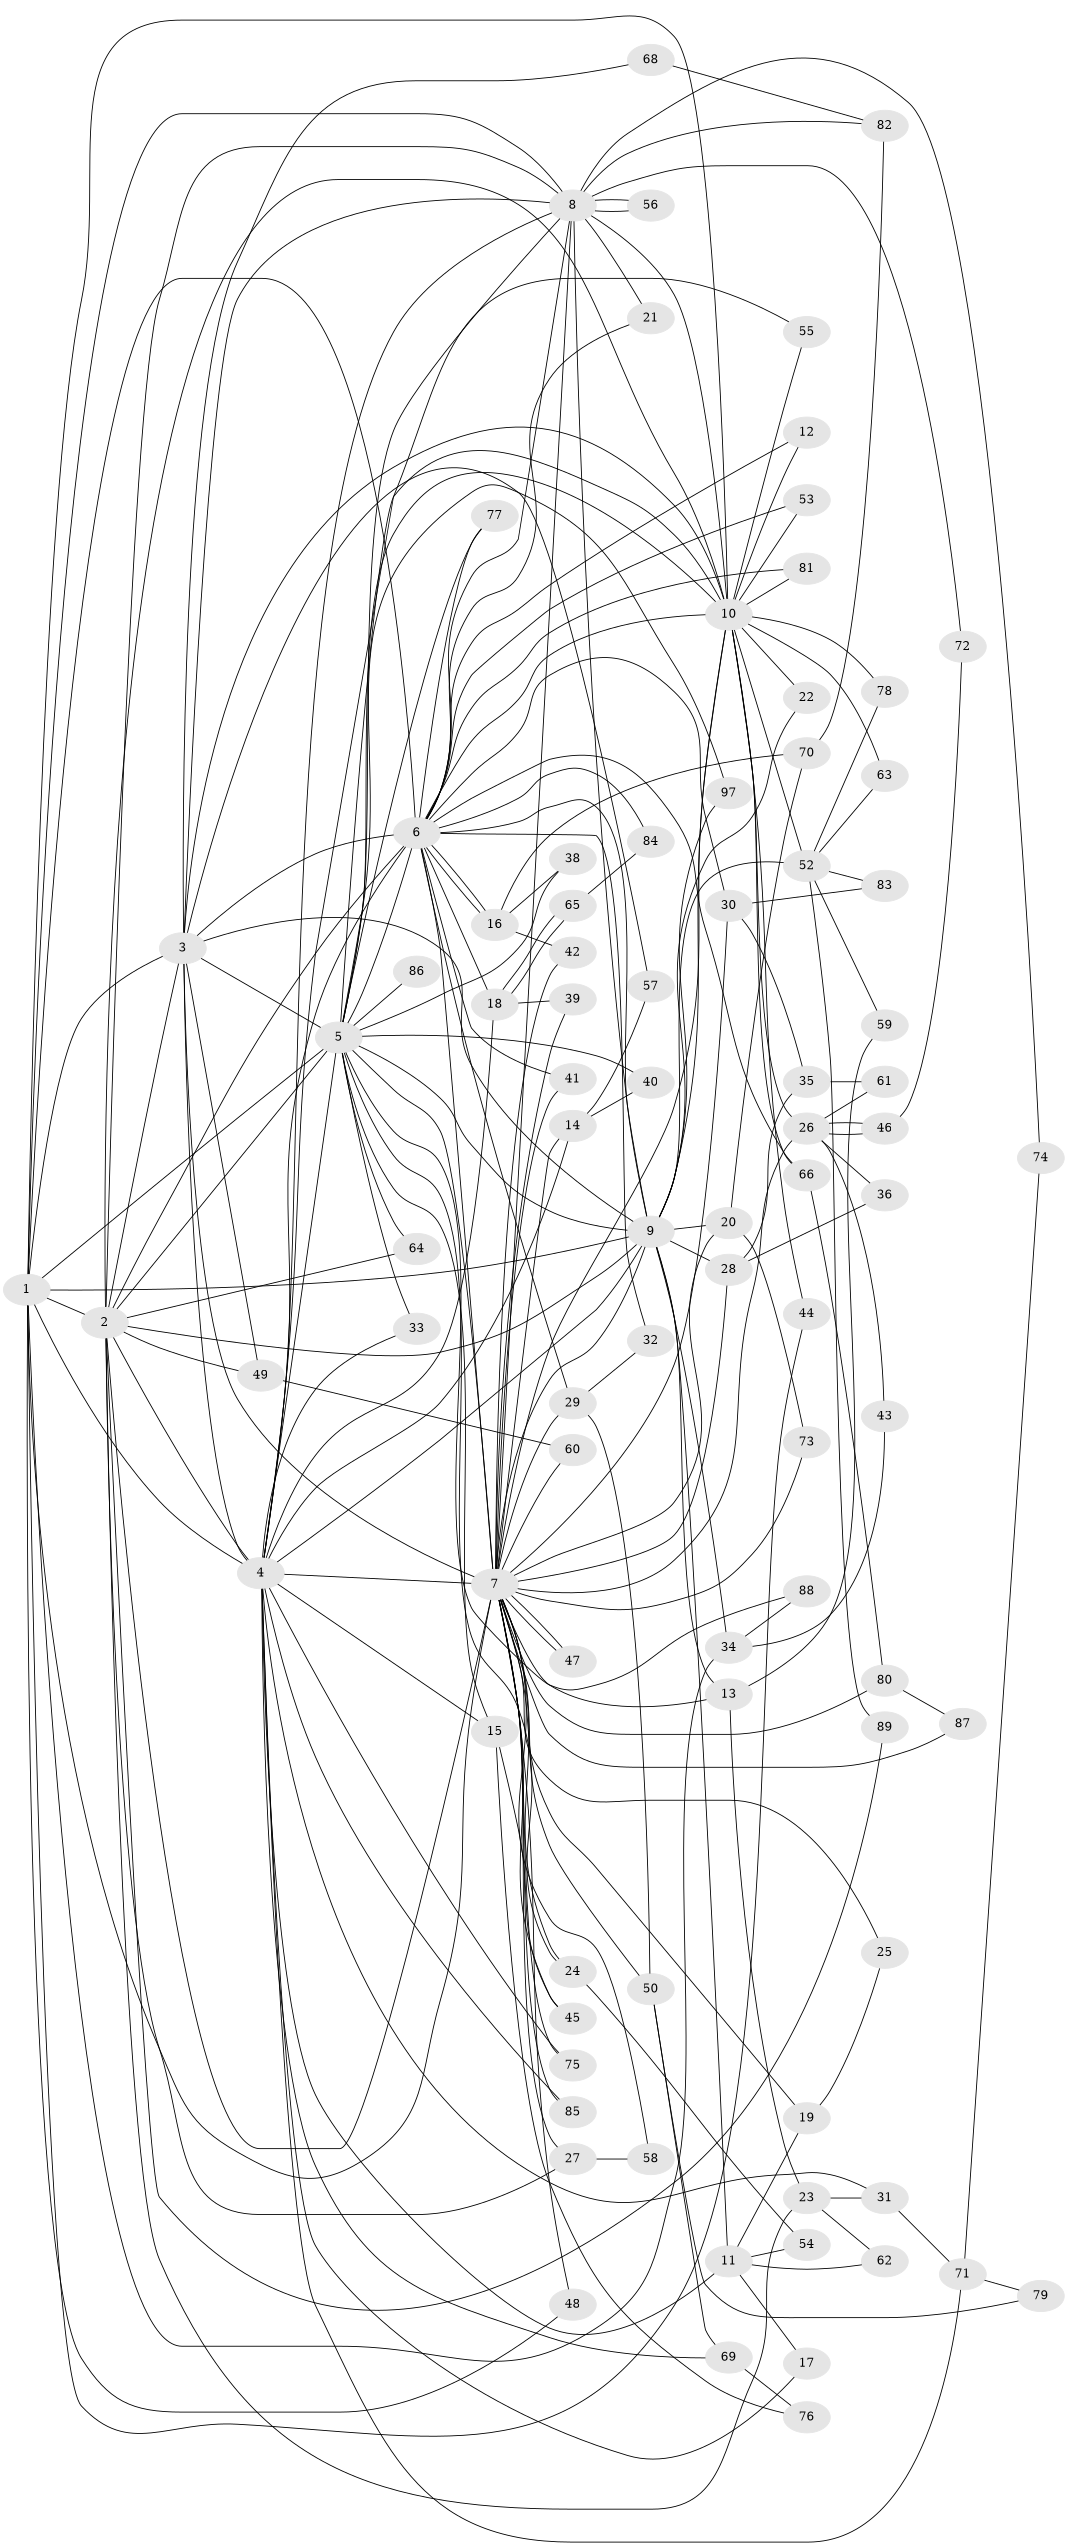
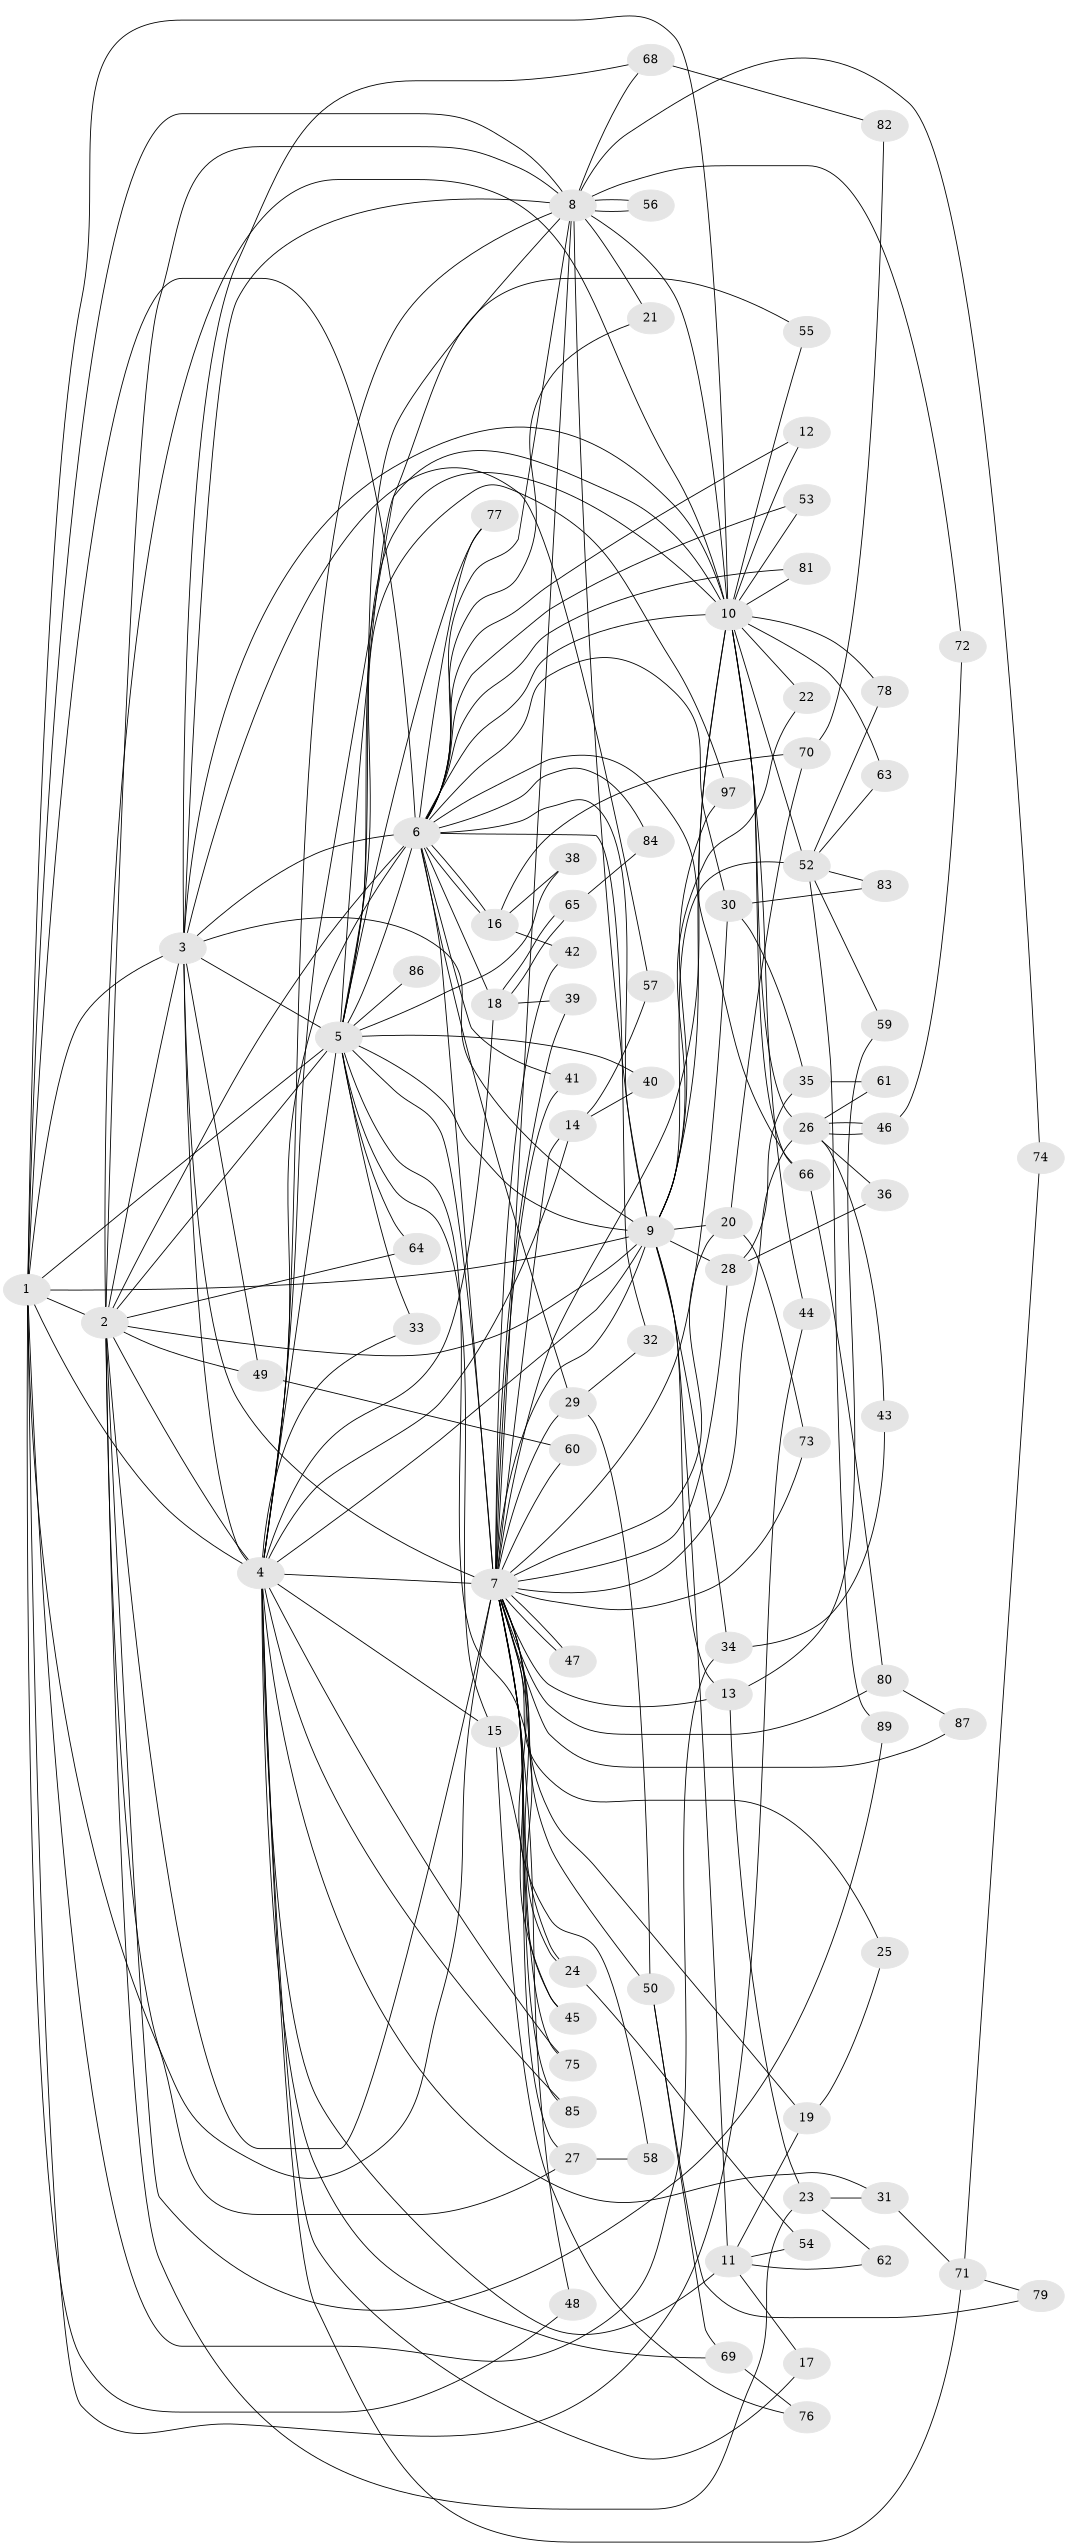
(714, 129) -> (605, 130)
(807, 1591) -> none
